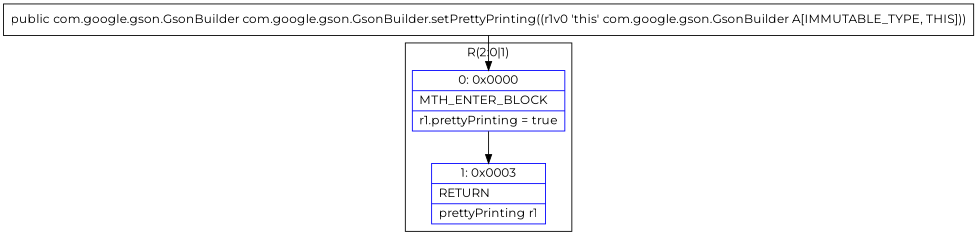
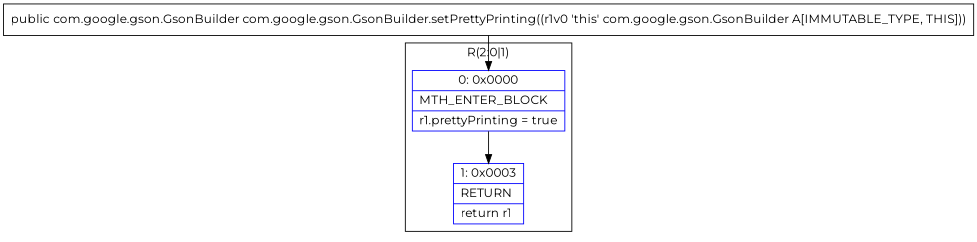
(489, 213) -> (486, 213)
